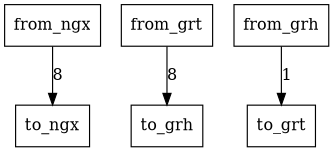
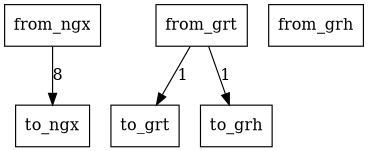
(281, 70) -> (176, 71)
(173, 76) -> (226, 76)
